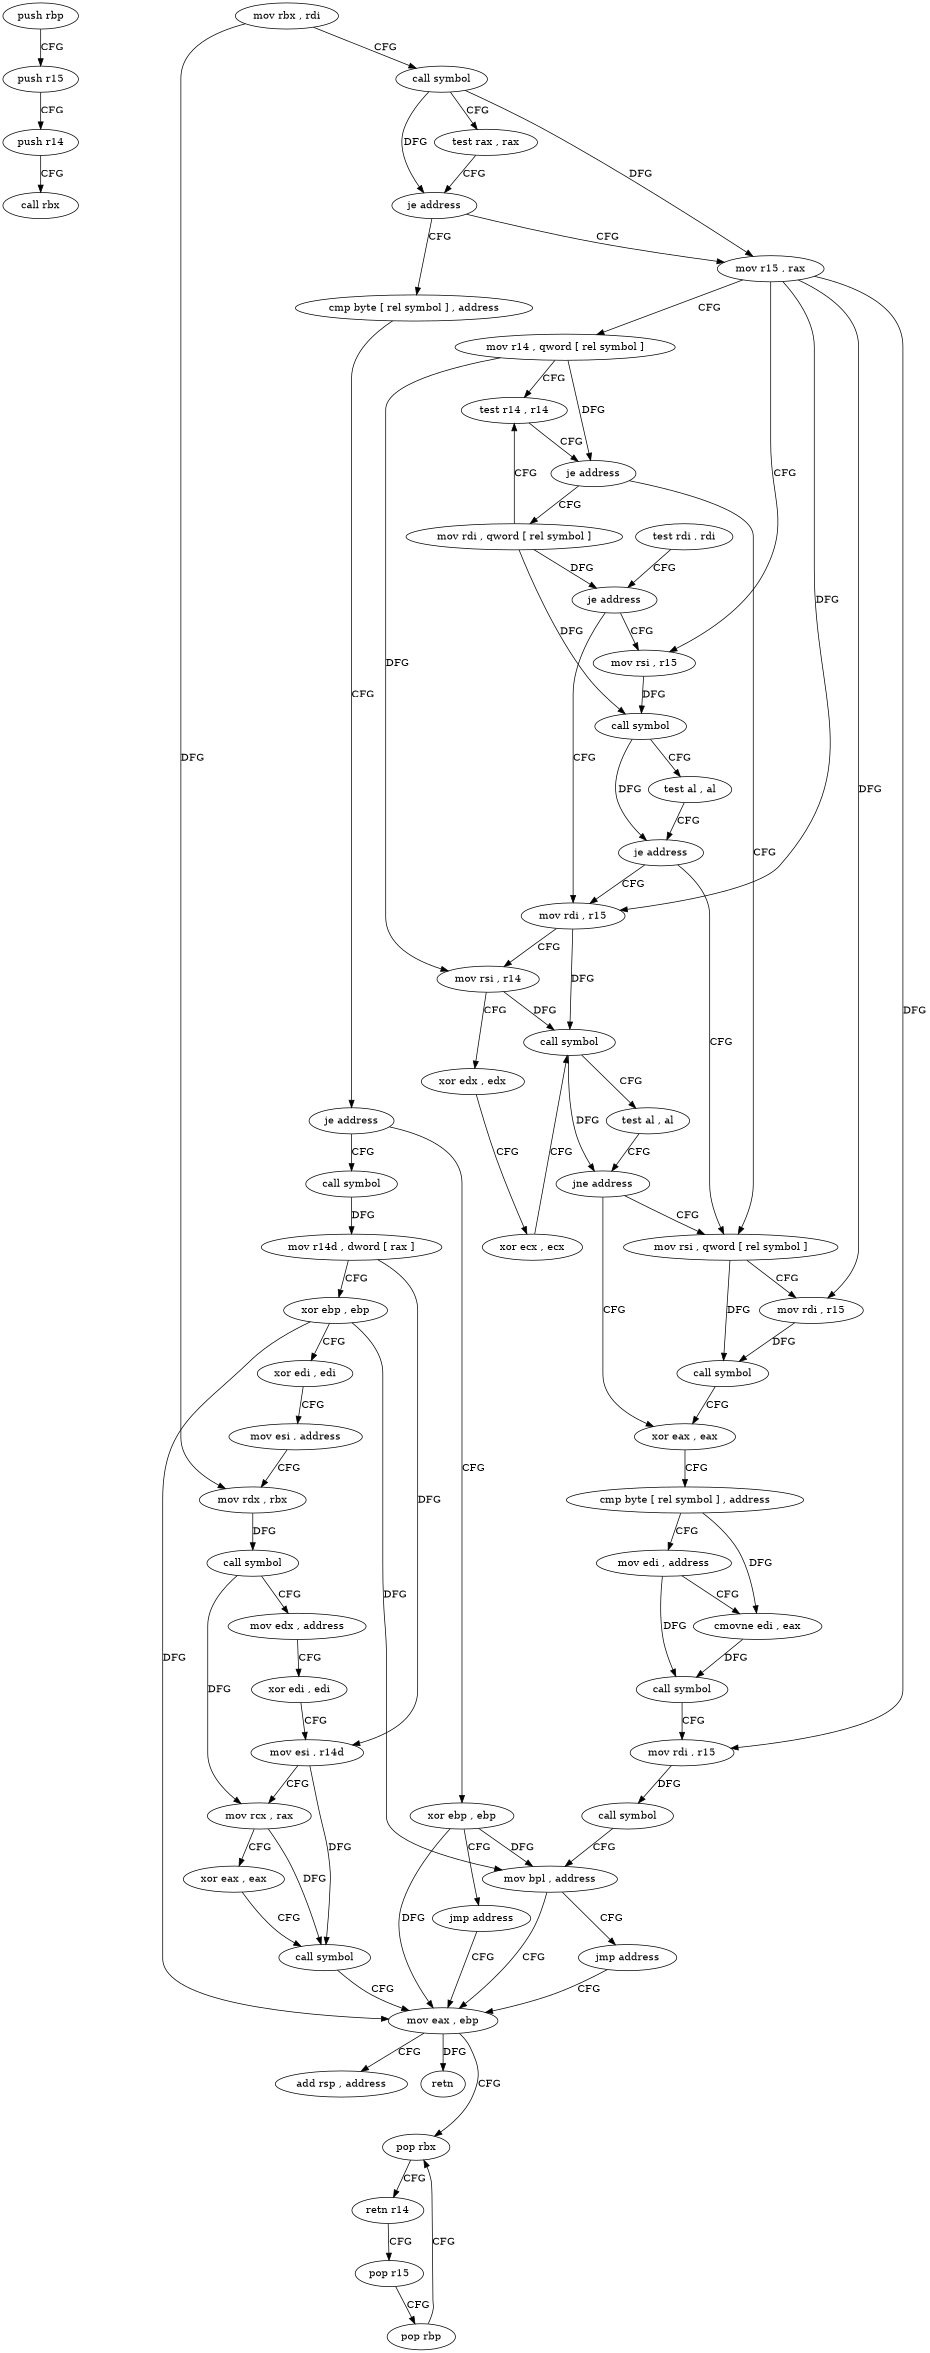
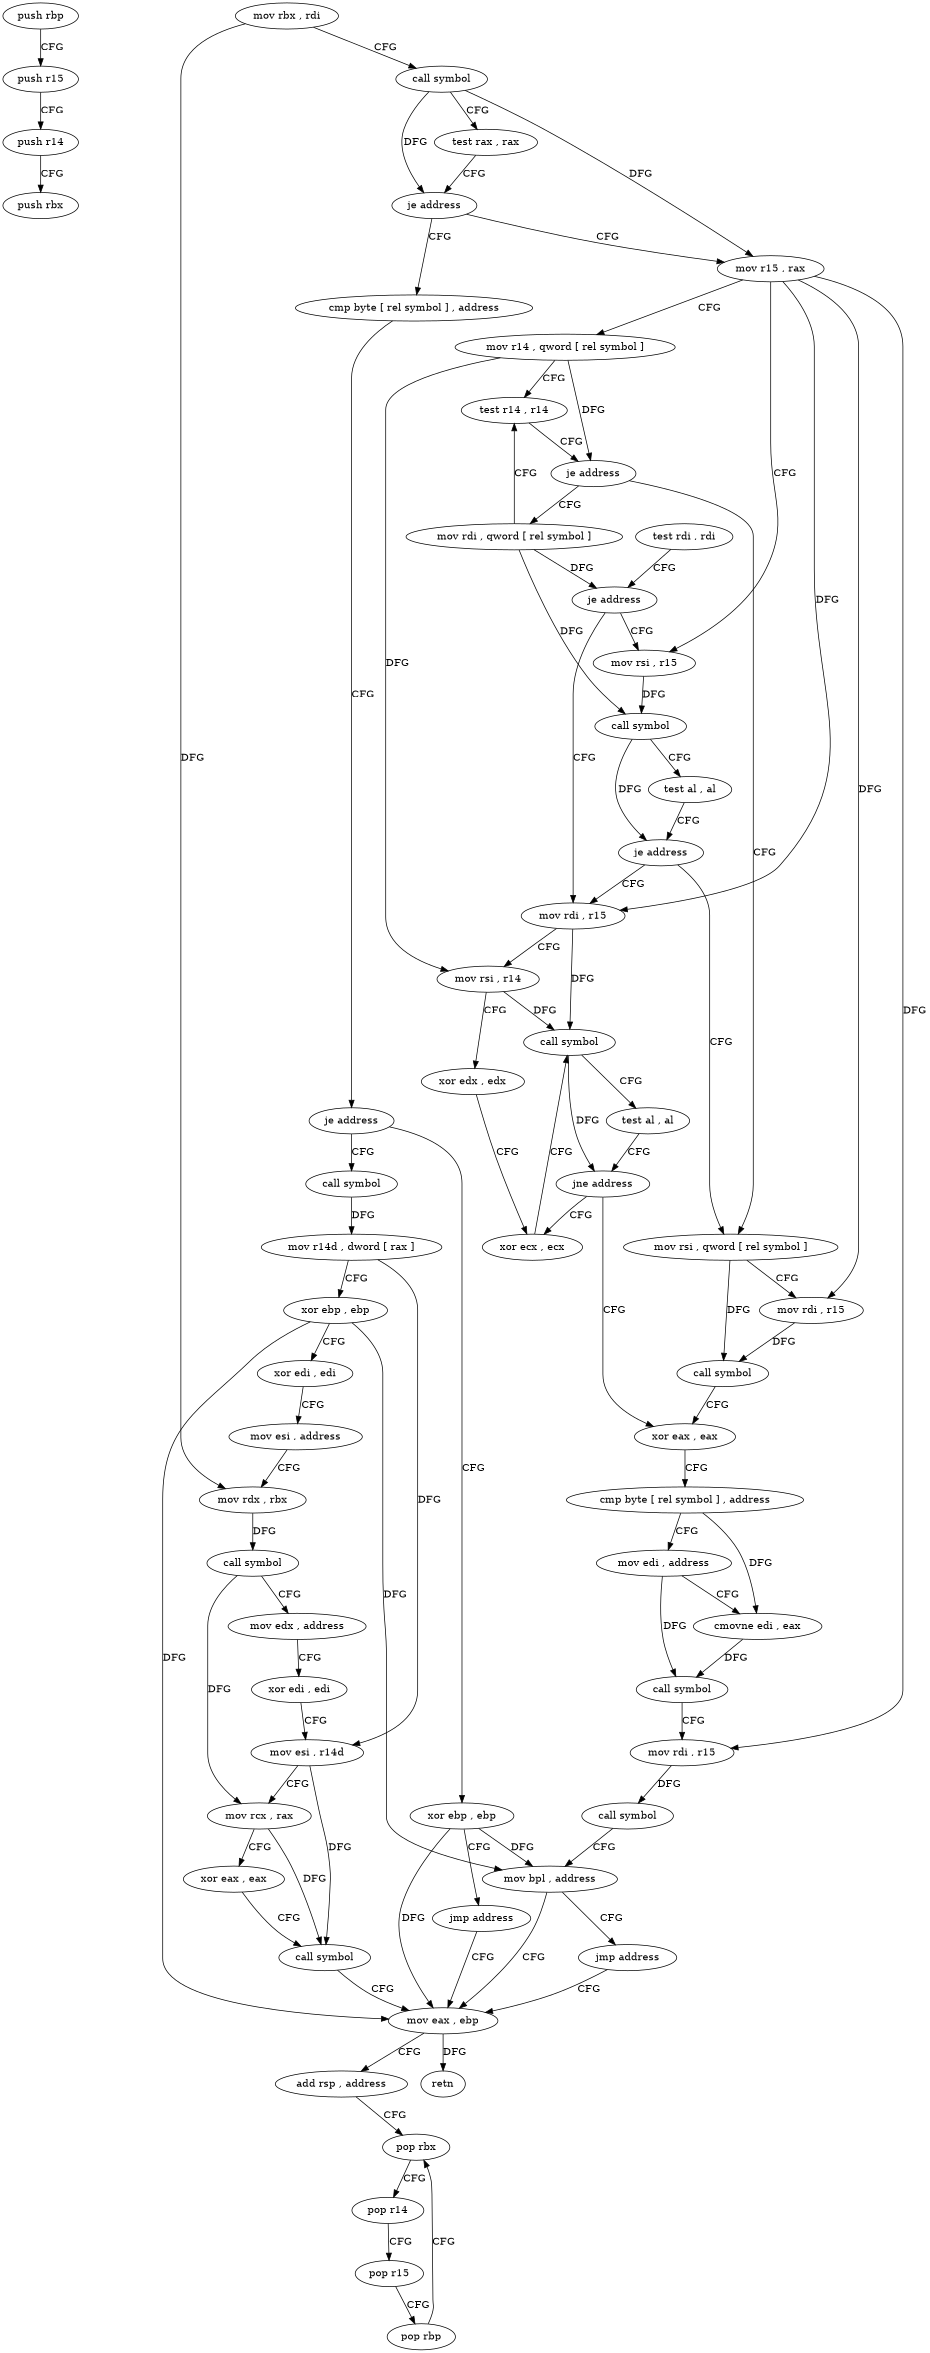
(41, 206) -> (41, 206)
(661, 1214) -> (567, 1212)
(476, 2087) -> (376, 2114)
(388, 2210) -> (388, 2210)
